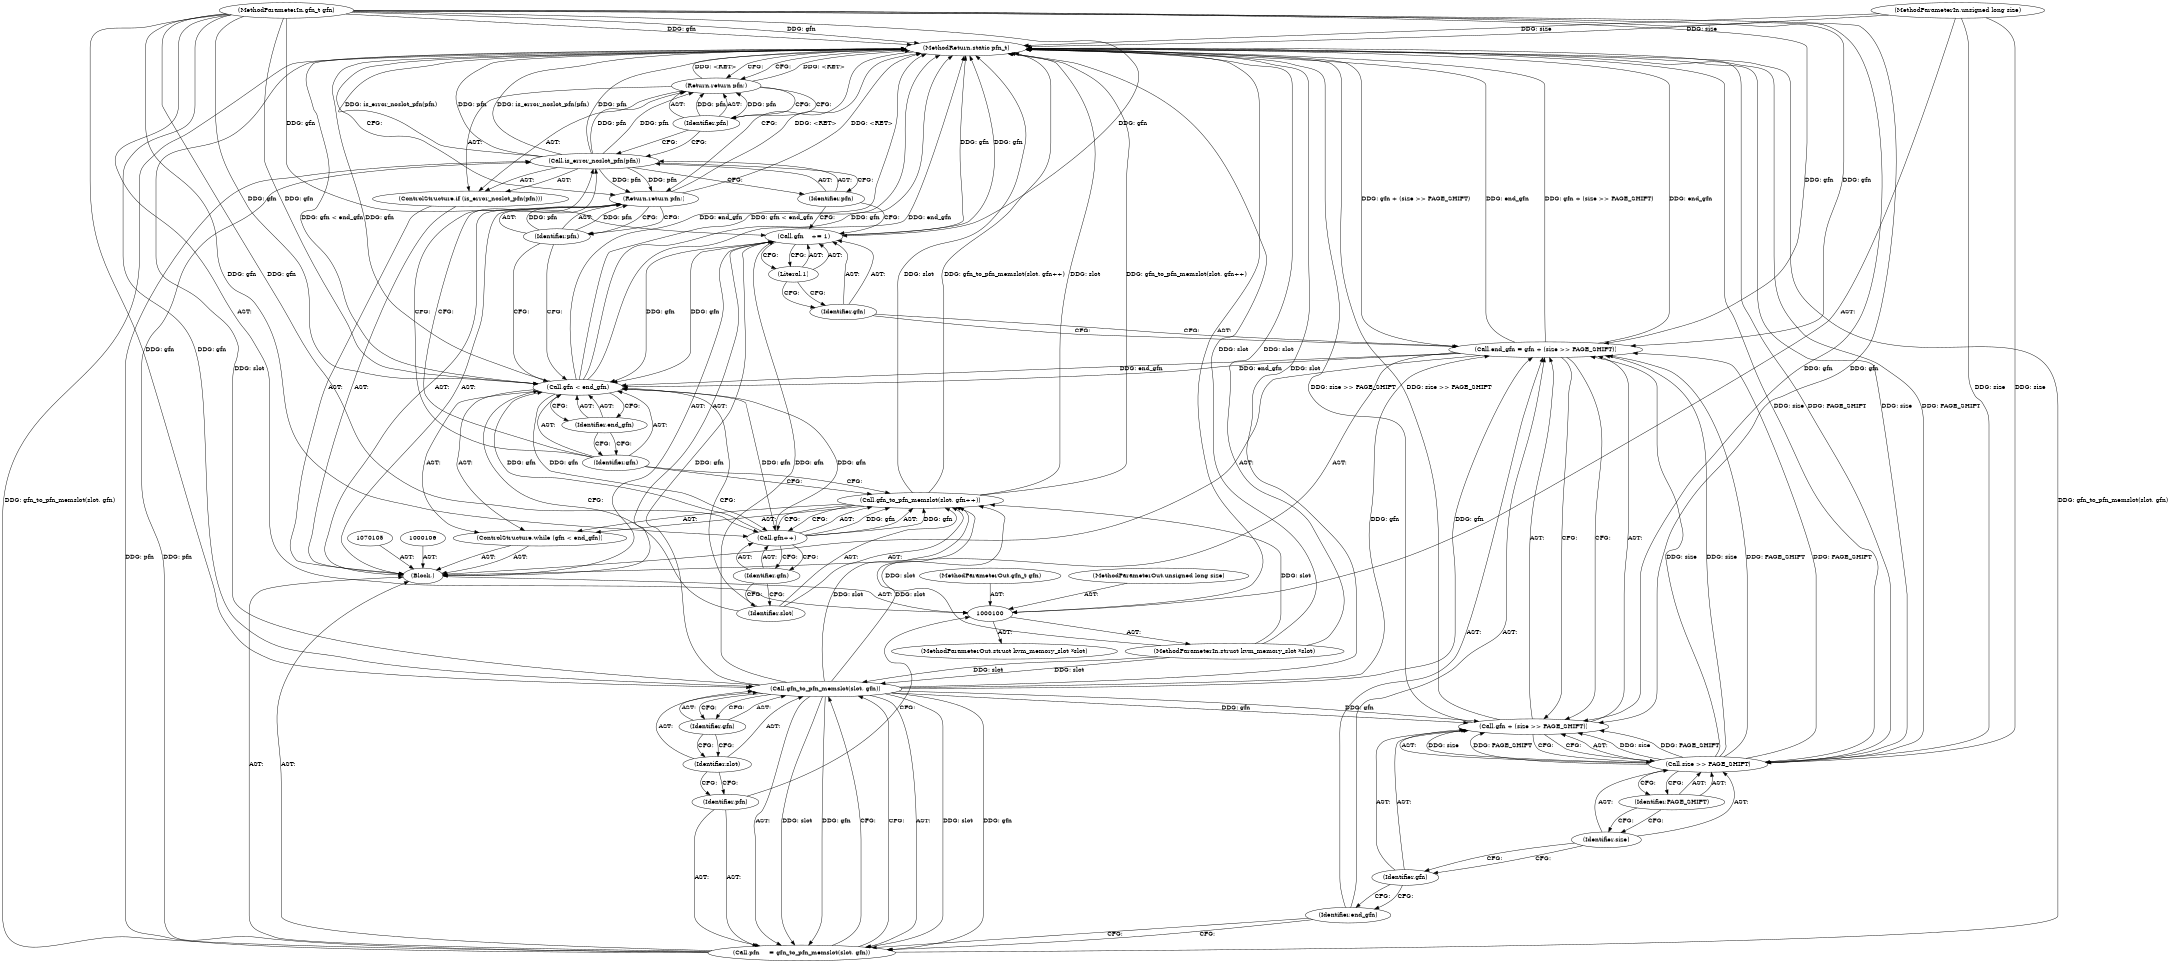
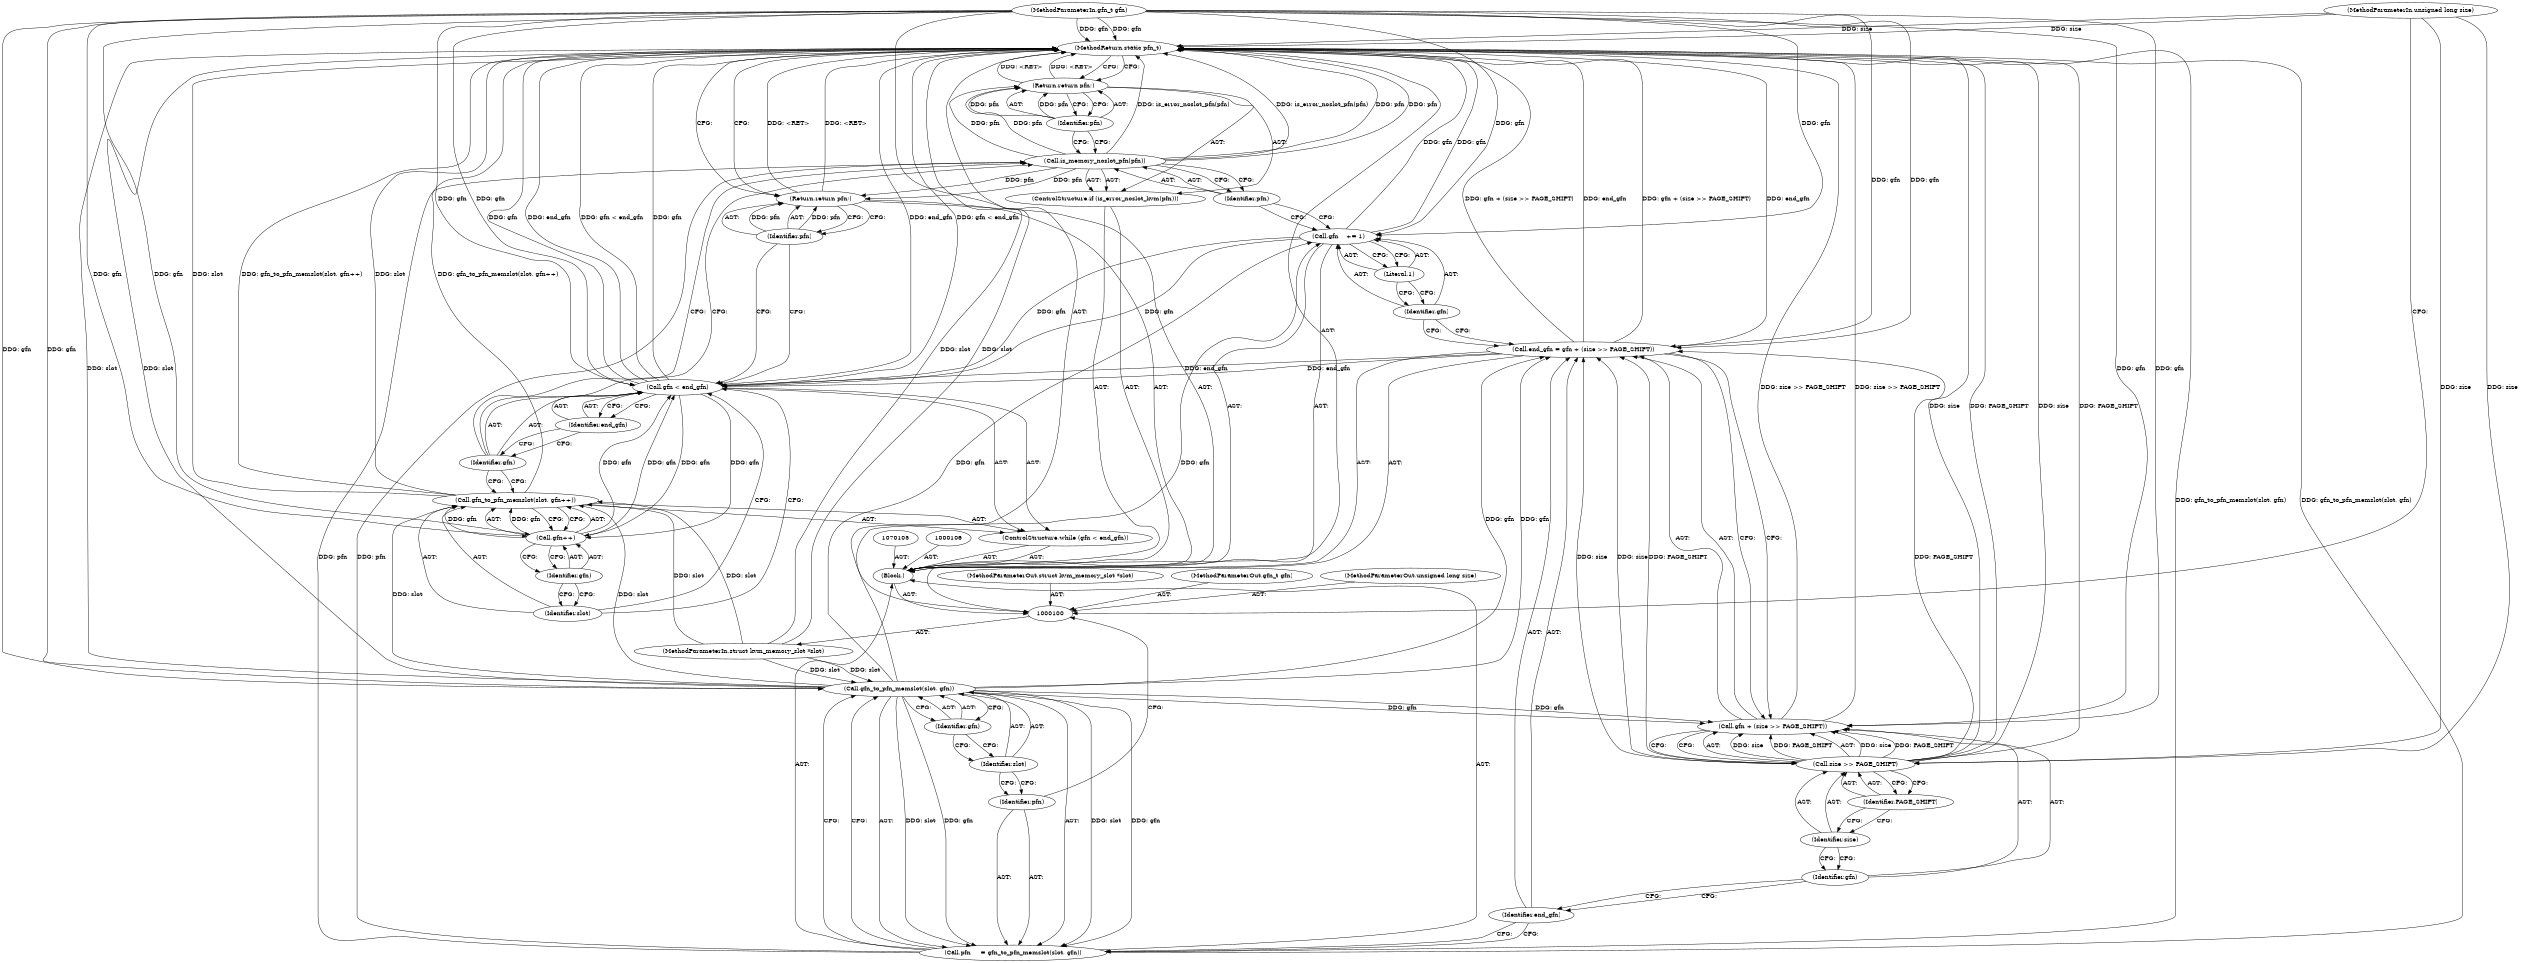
(595, 161) -> (1095, 161)
(471, 199) -> (1105, 199)
(1849, 312) -> (2421, 312)
(997, 632) -> (1050, 593)
